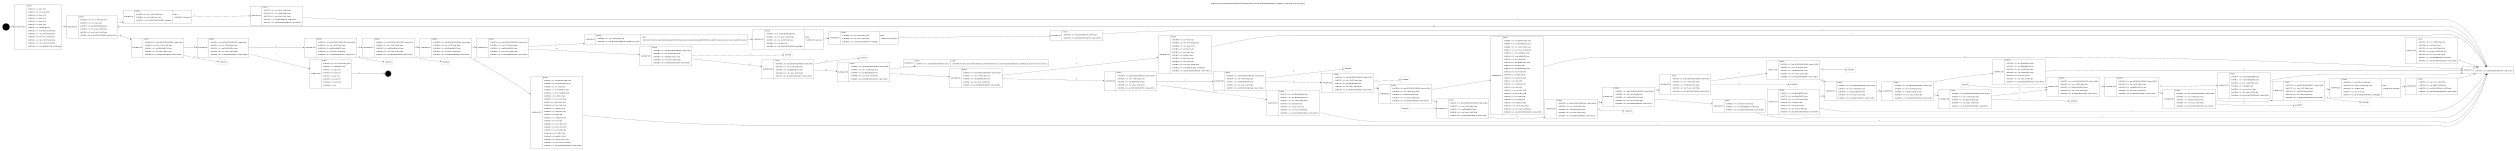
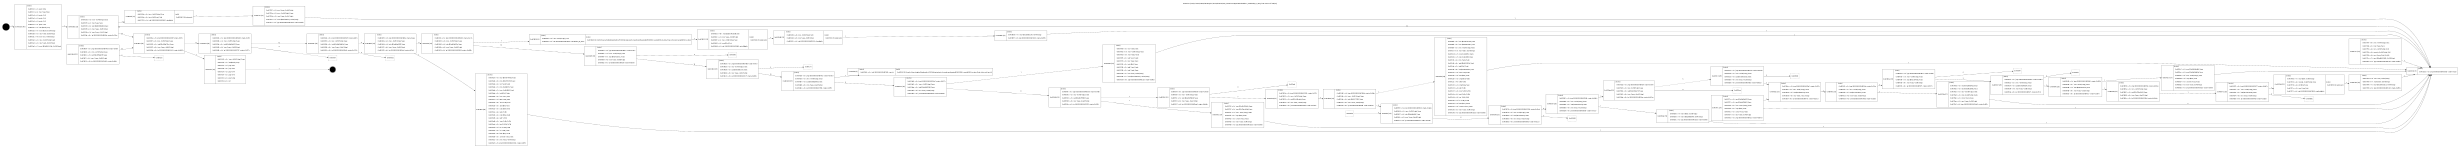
(124, 37) -> (125, 35)
(1405, 80) -> none
(2007, 88) -> (2057, 75)
(2298, 105) -> none
